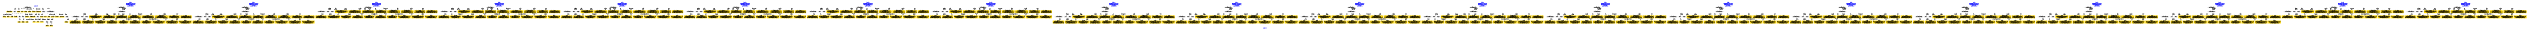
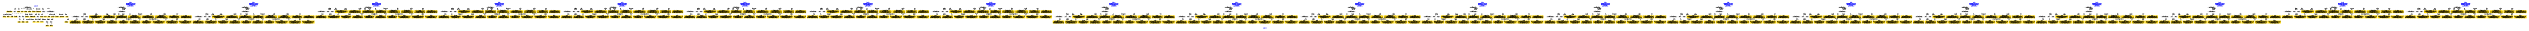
(67, 17) -> (67, 17)
